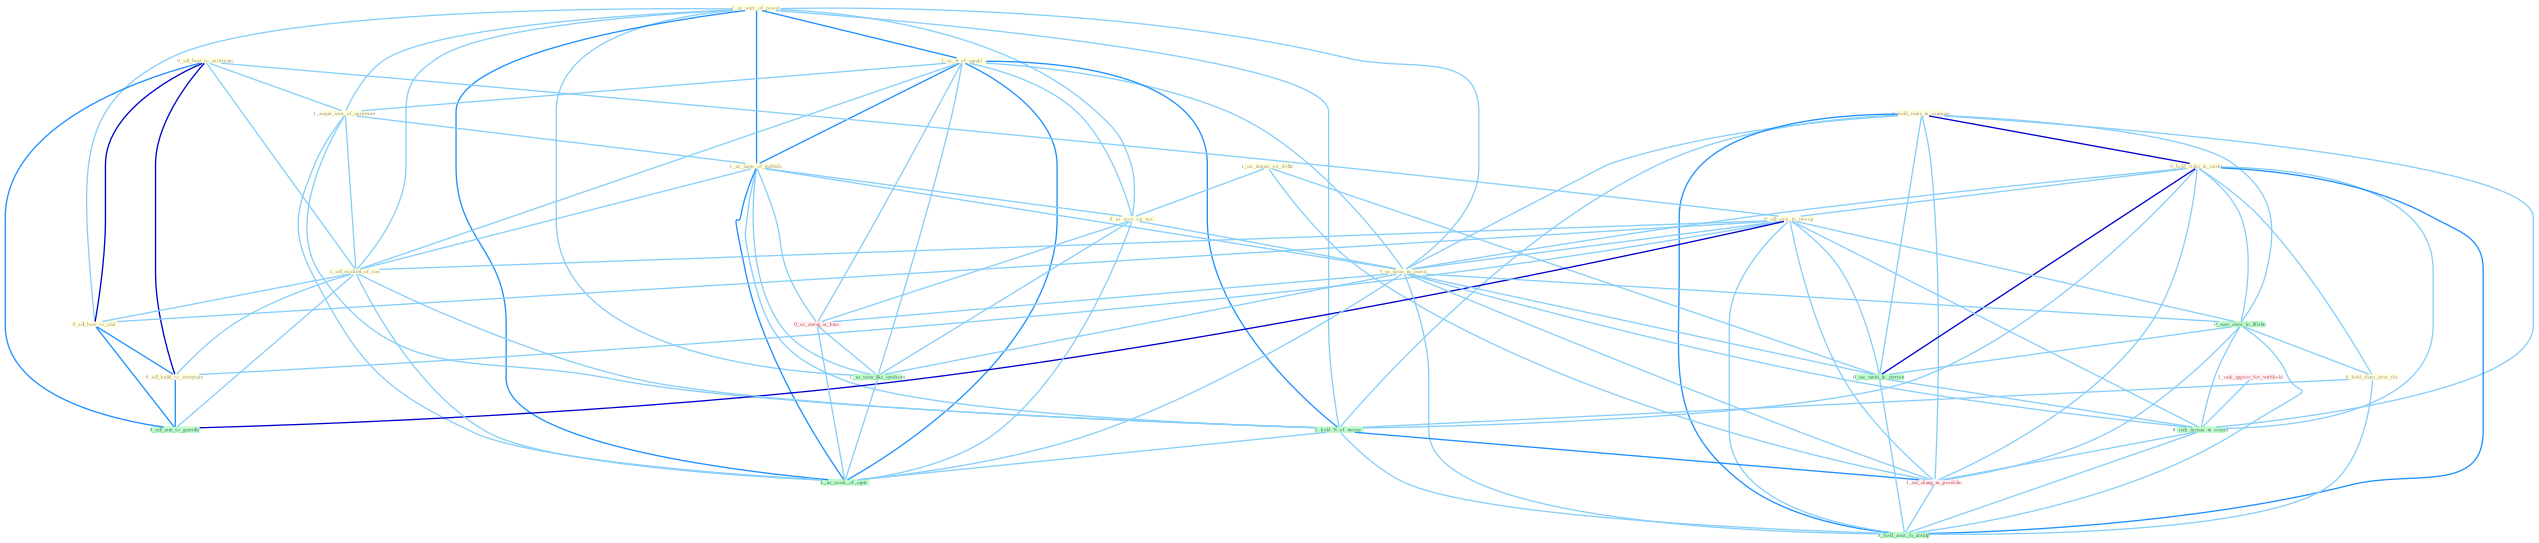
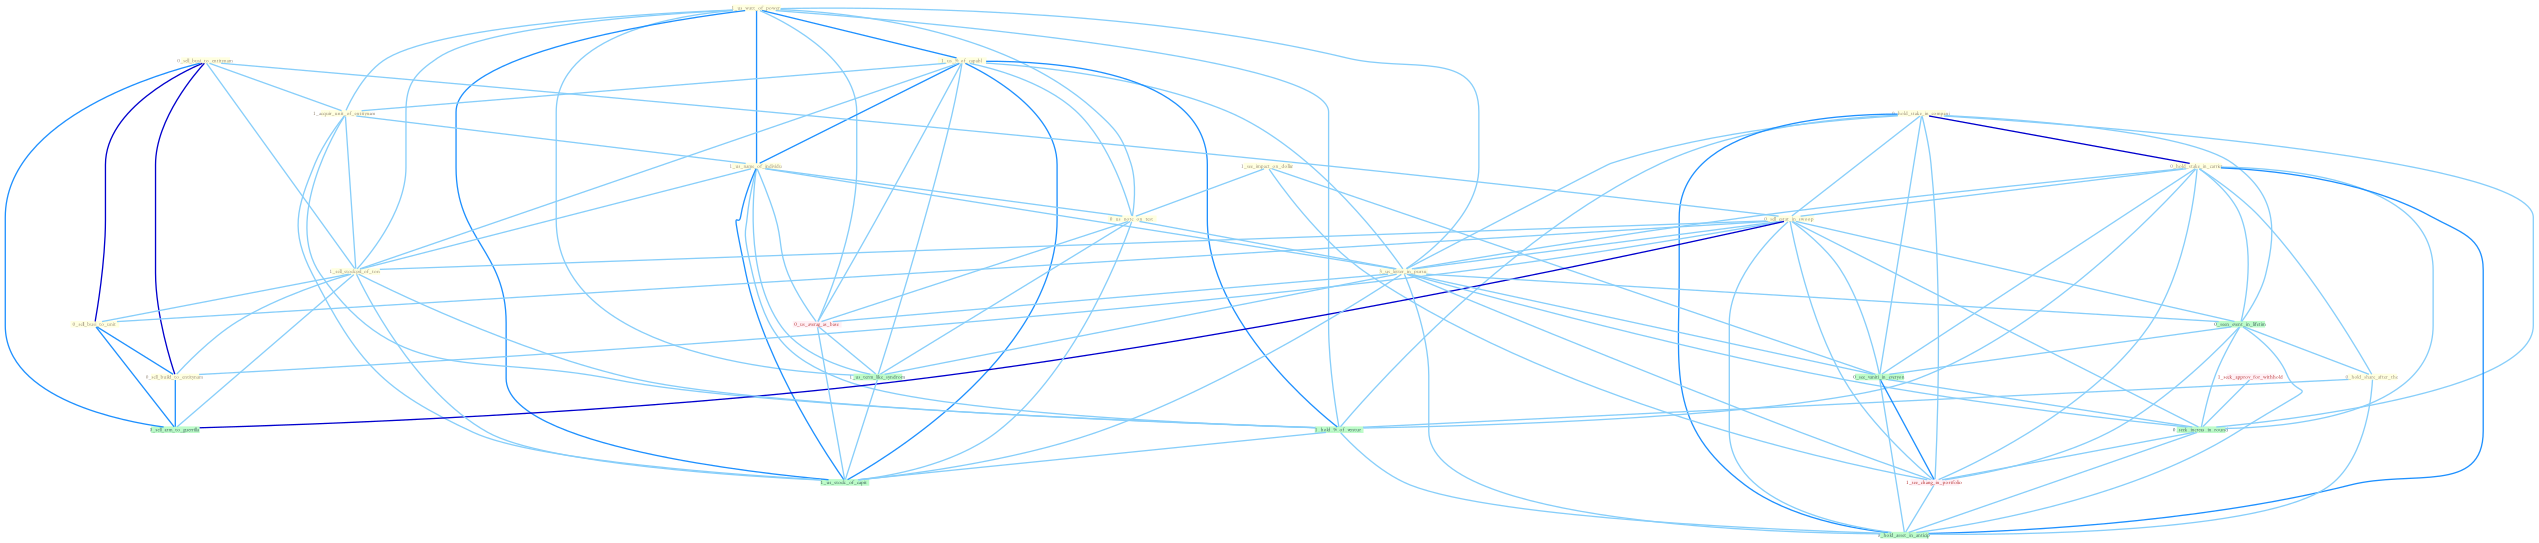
(301, 27) -> (857, 146)
none -> (1856, 166)
(2046, 266) -> (2046, 266)
(1637, 456) -> (1907, 430)
